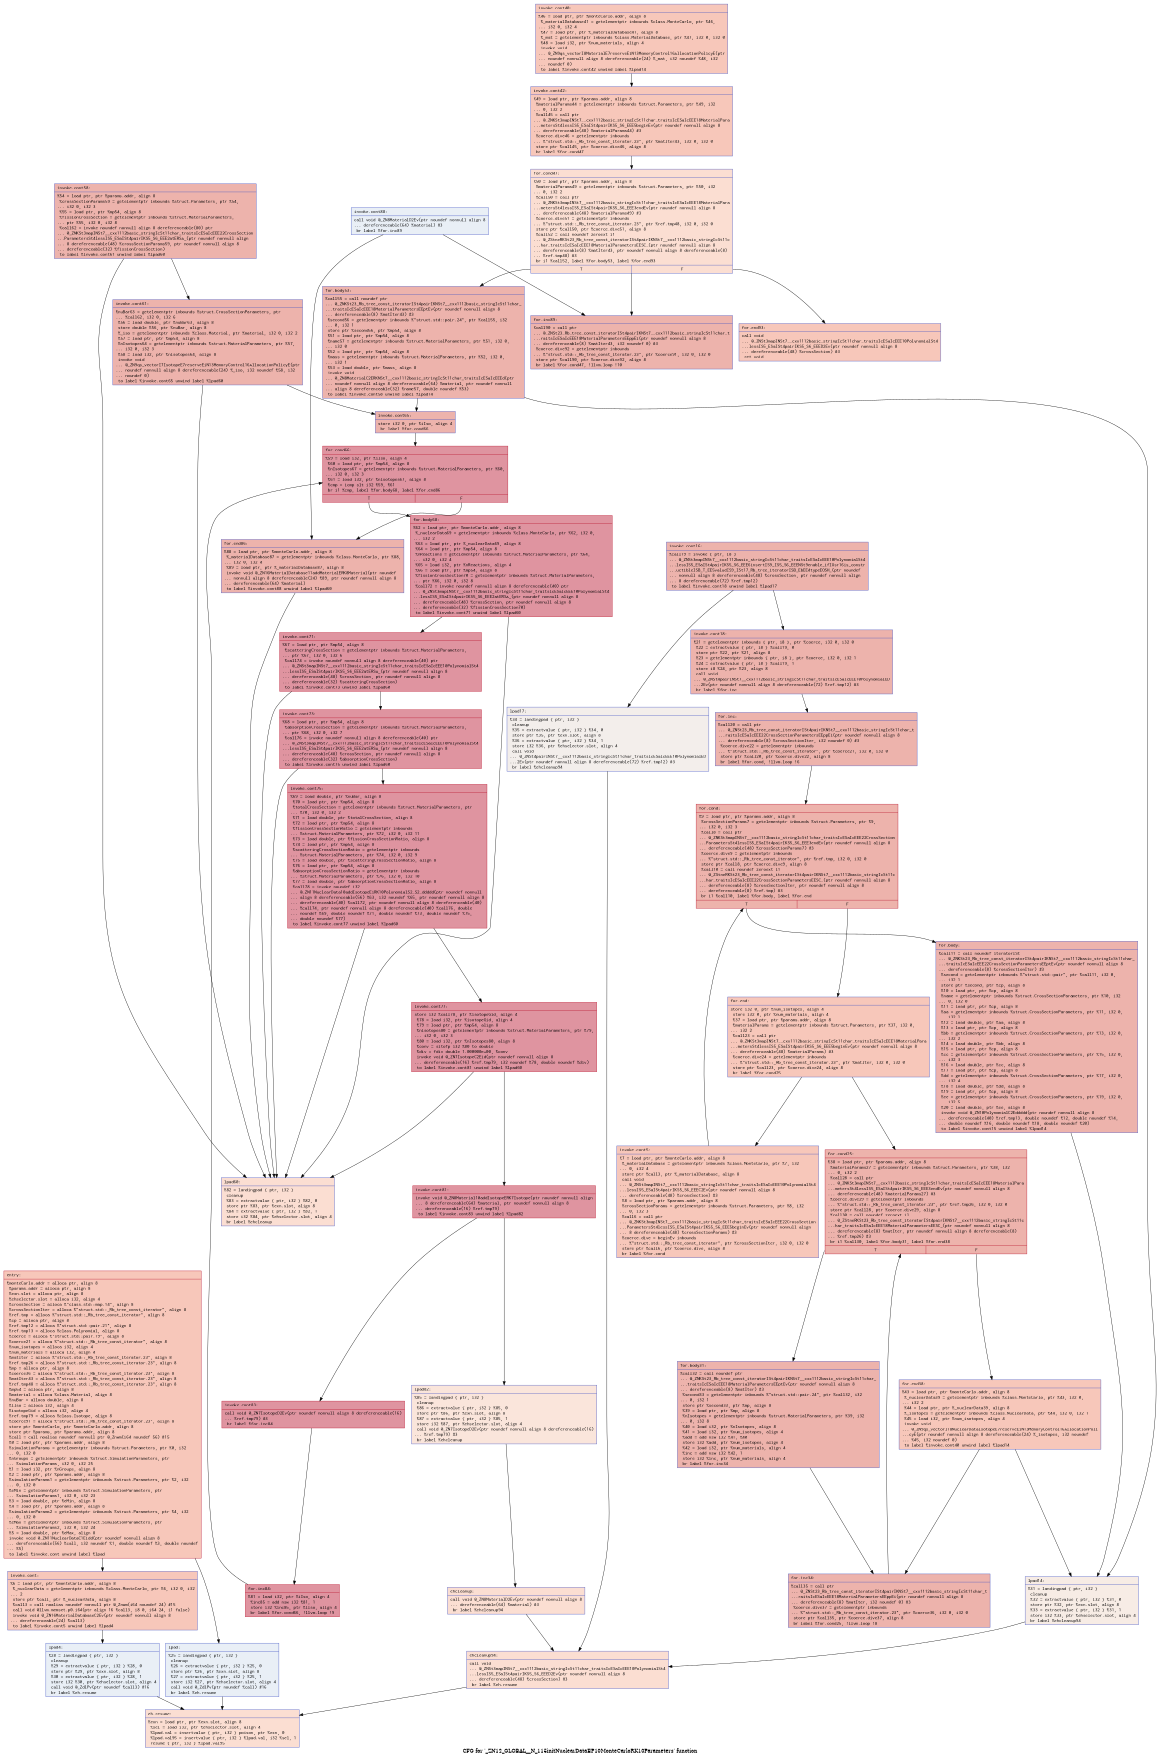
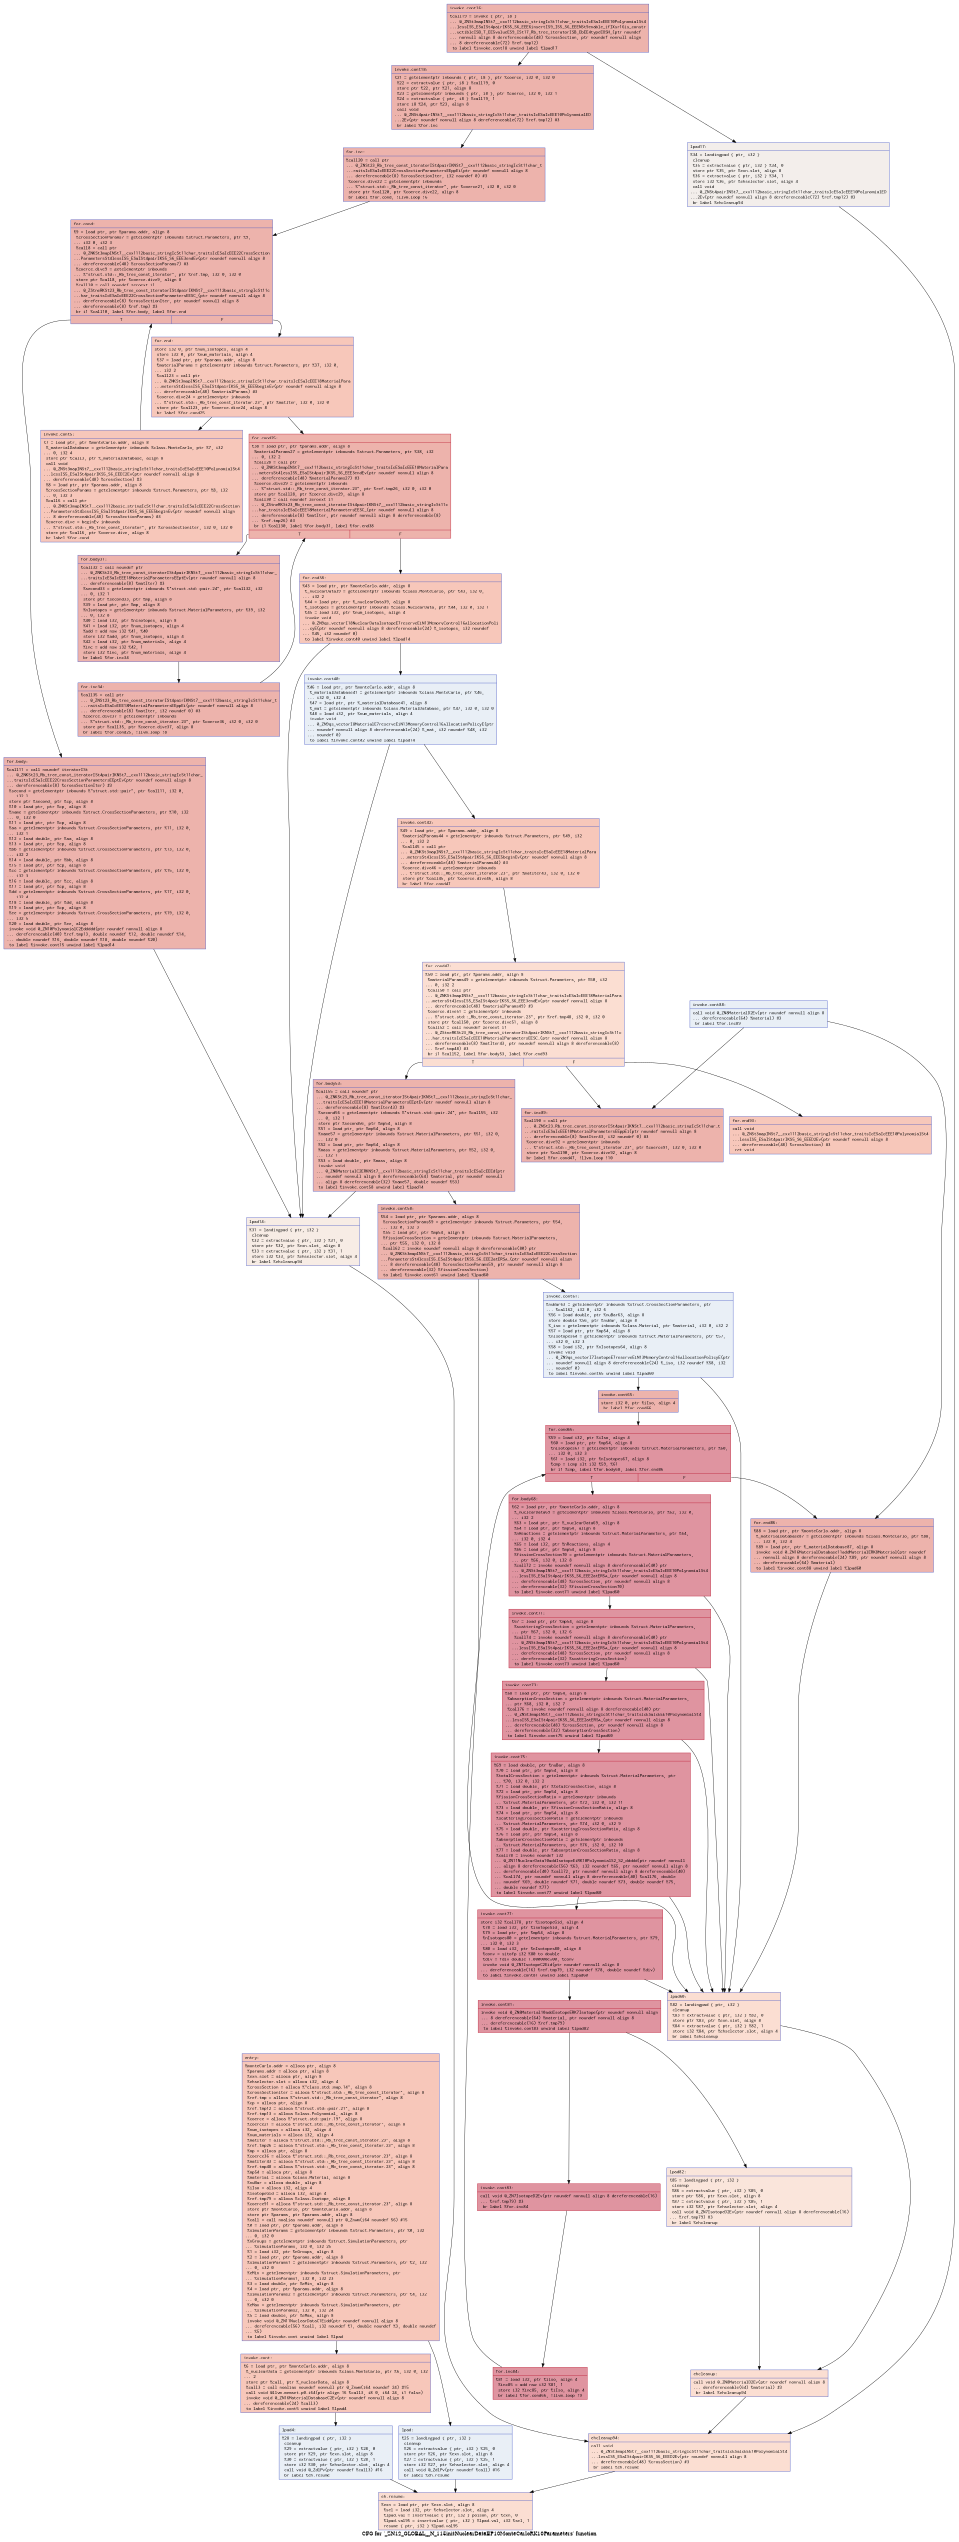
(632, 39) -> (401, 710)
(208, 342) -> (638, 1335)
(417, 403) -> (451, 1196)
(797, 856) -> (172, 272)
none -> (329, 976)
(103, 1415) -> (341, 2197)
(943, 1510) -> (401, 657)
none -> (909, 2179)
